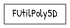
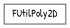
(35, 14) -> (35, 14)
